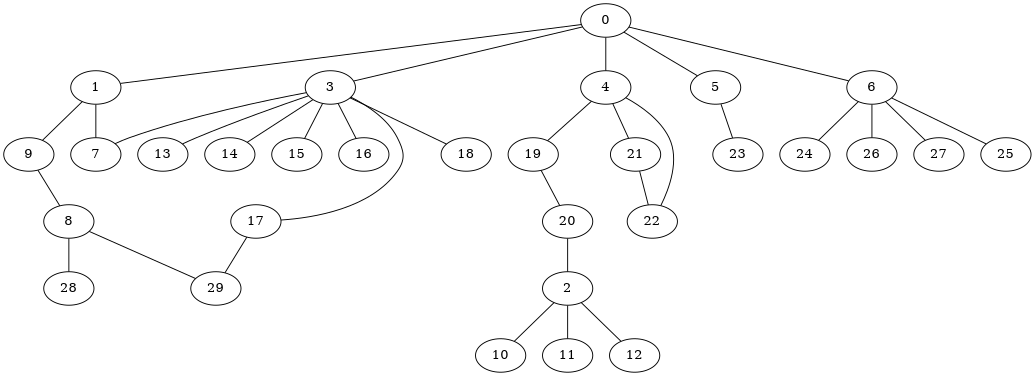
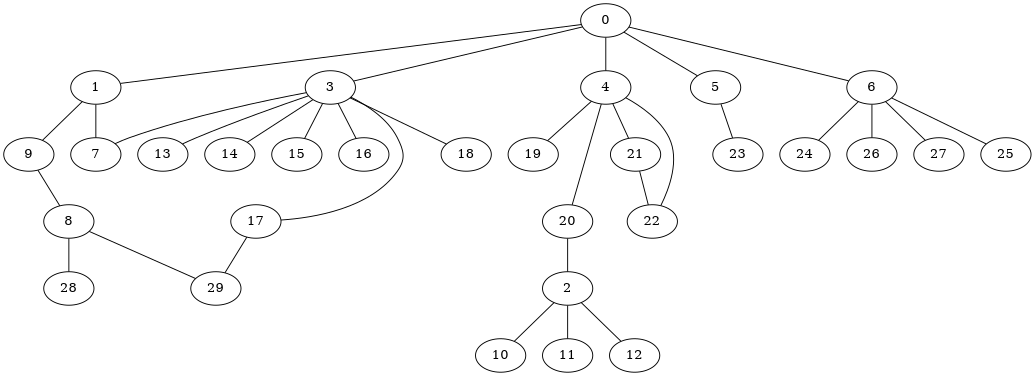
(550, 188) -> (587, 154)
